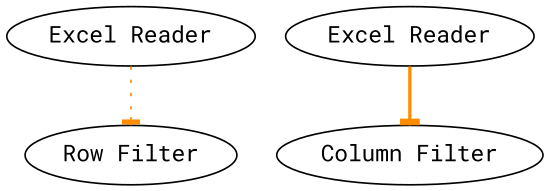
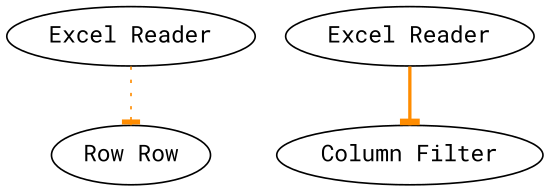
(131, 155) -> (131, 155)
